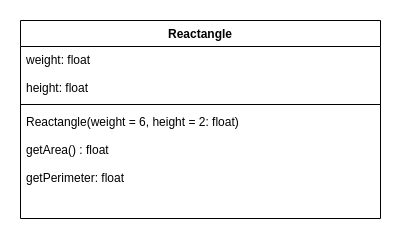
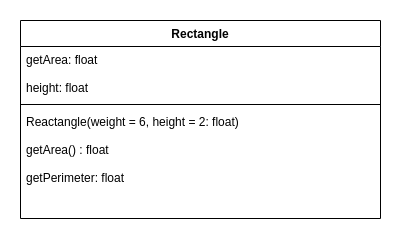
(200, 34) -> (200, 34)
(63, 60) -> (68, 60)
